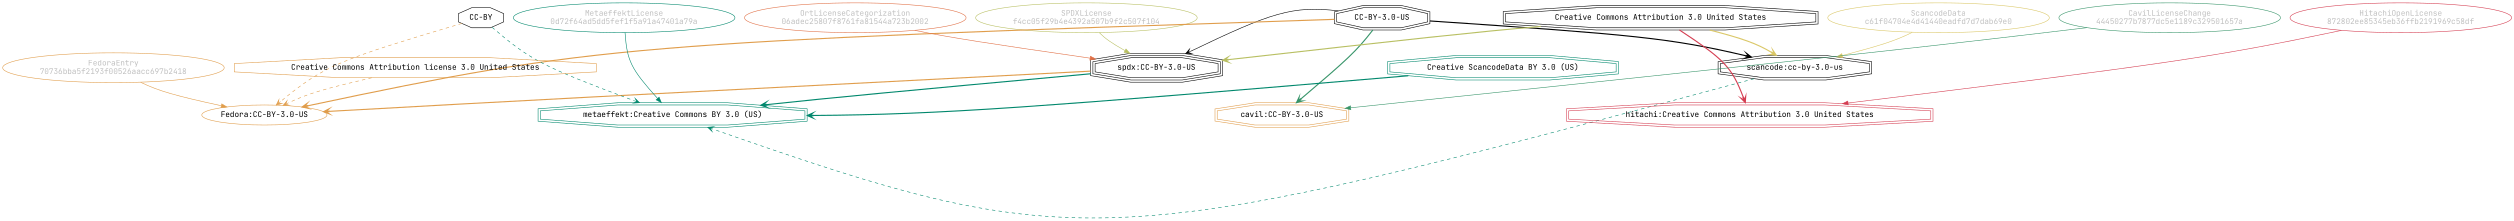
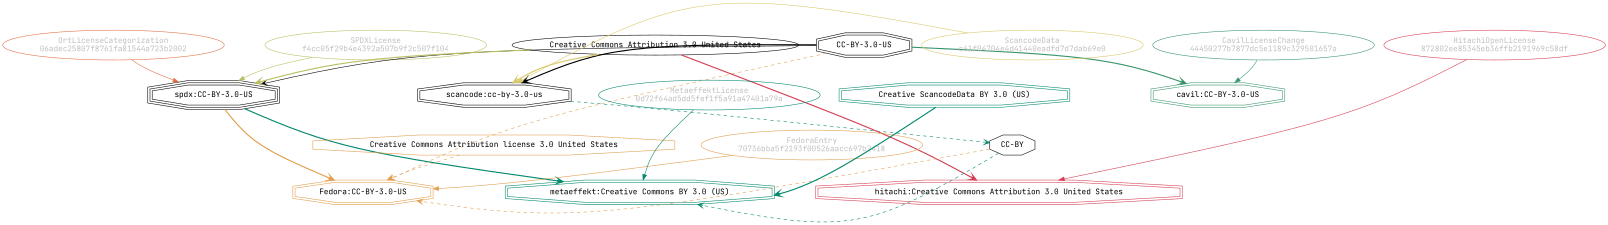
(1661, 18) -> (655, 45)
(819, 39) -> (617, 100)
(264, 115) -> (363, 192)
(1282, 115) -> (1218, 95)
(1235, 205) -> (777, 121)
